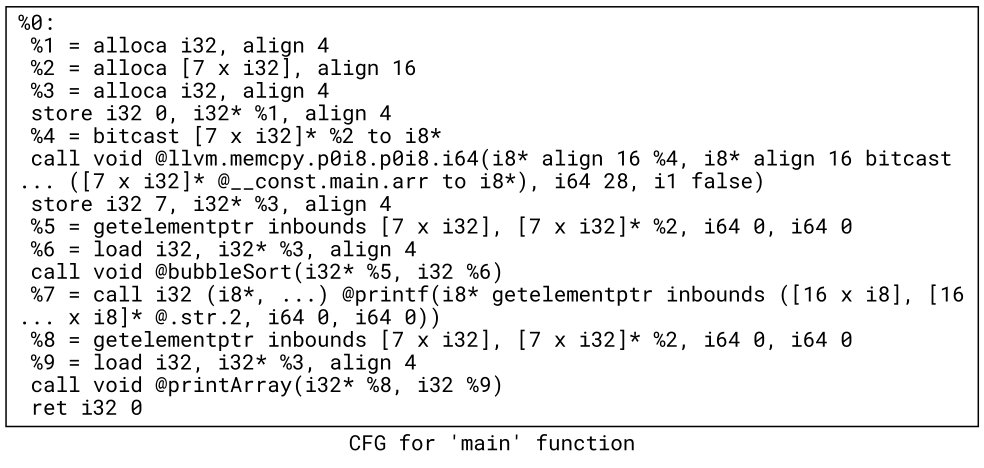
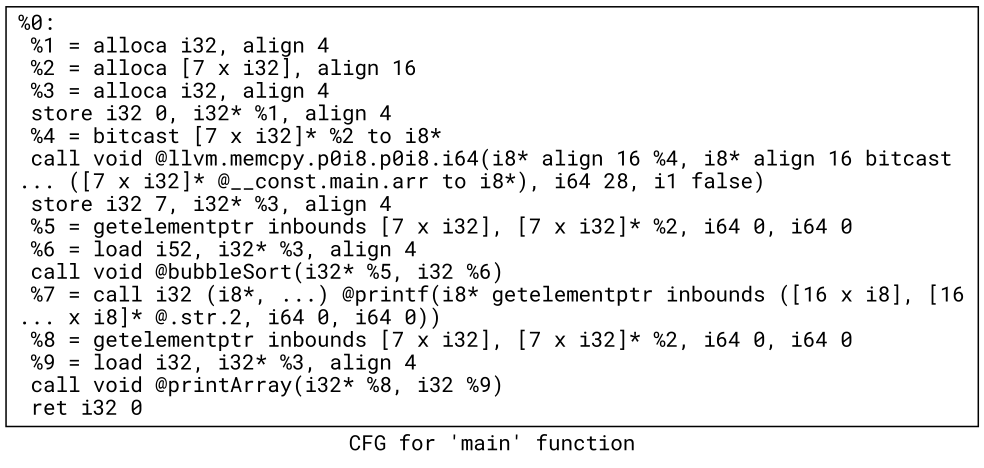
(218, 250) -> (218, 250)
